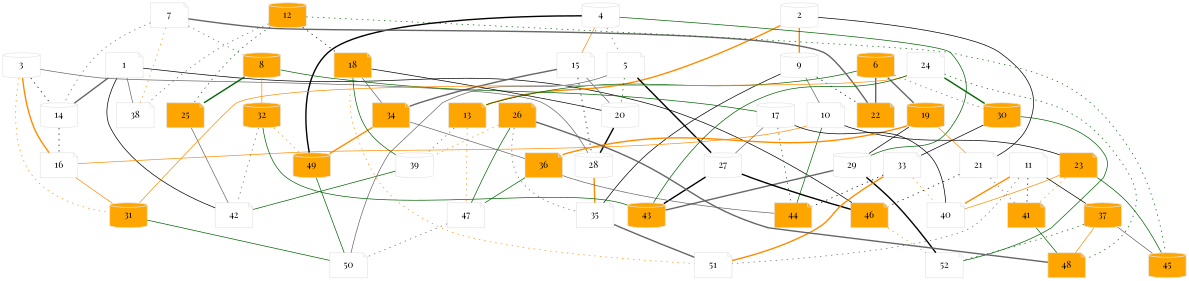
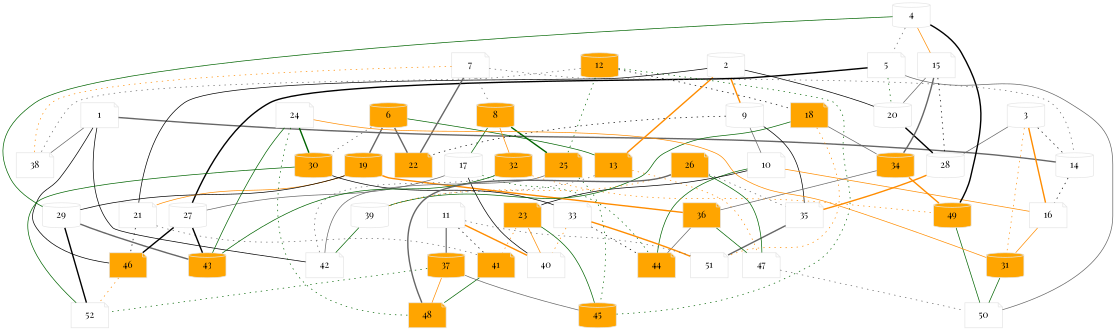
(544, 99) -> (810, 86)
(391, 115) -> (895, 165)
none -> (605, 243)
